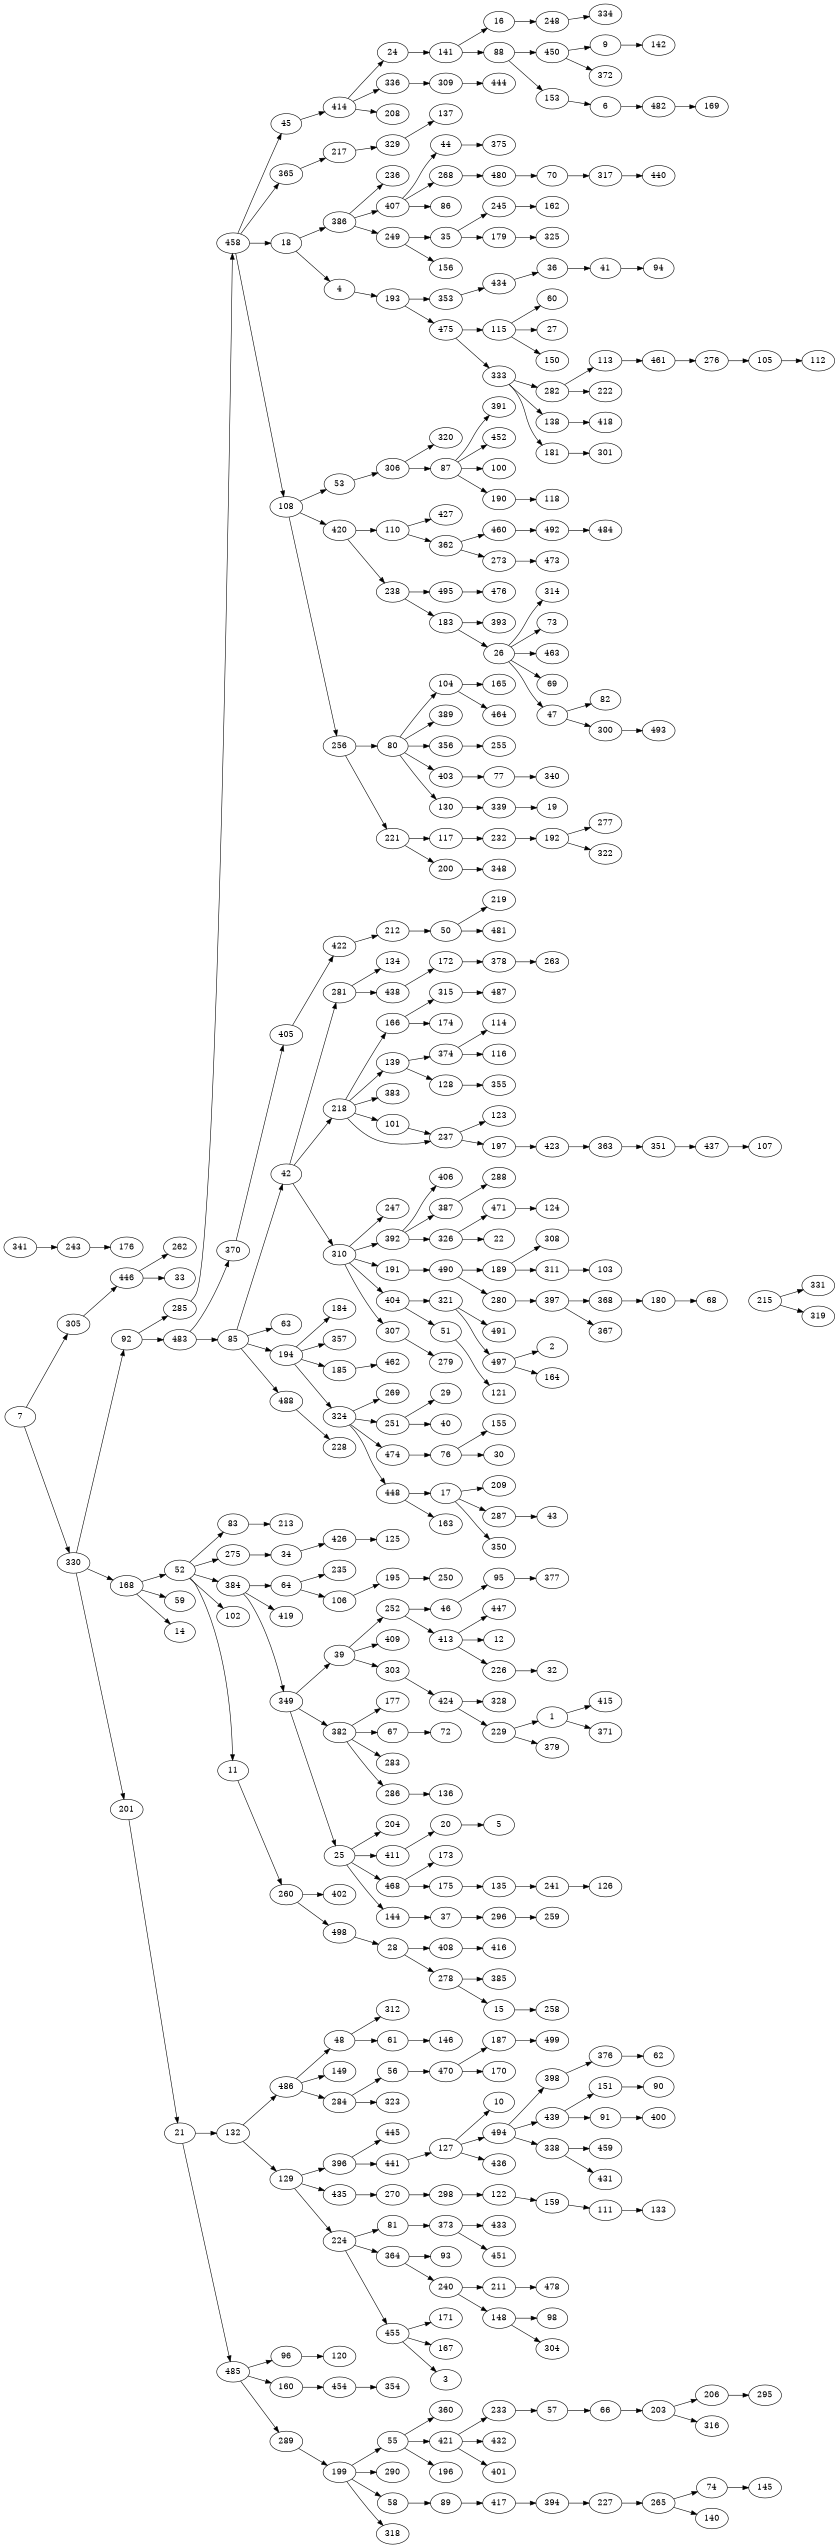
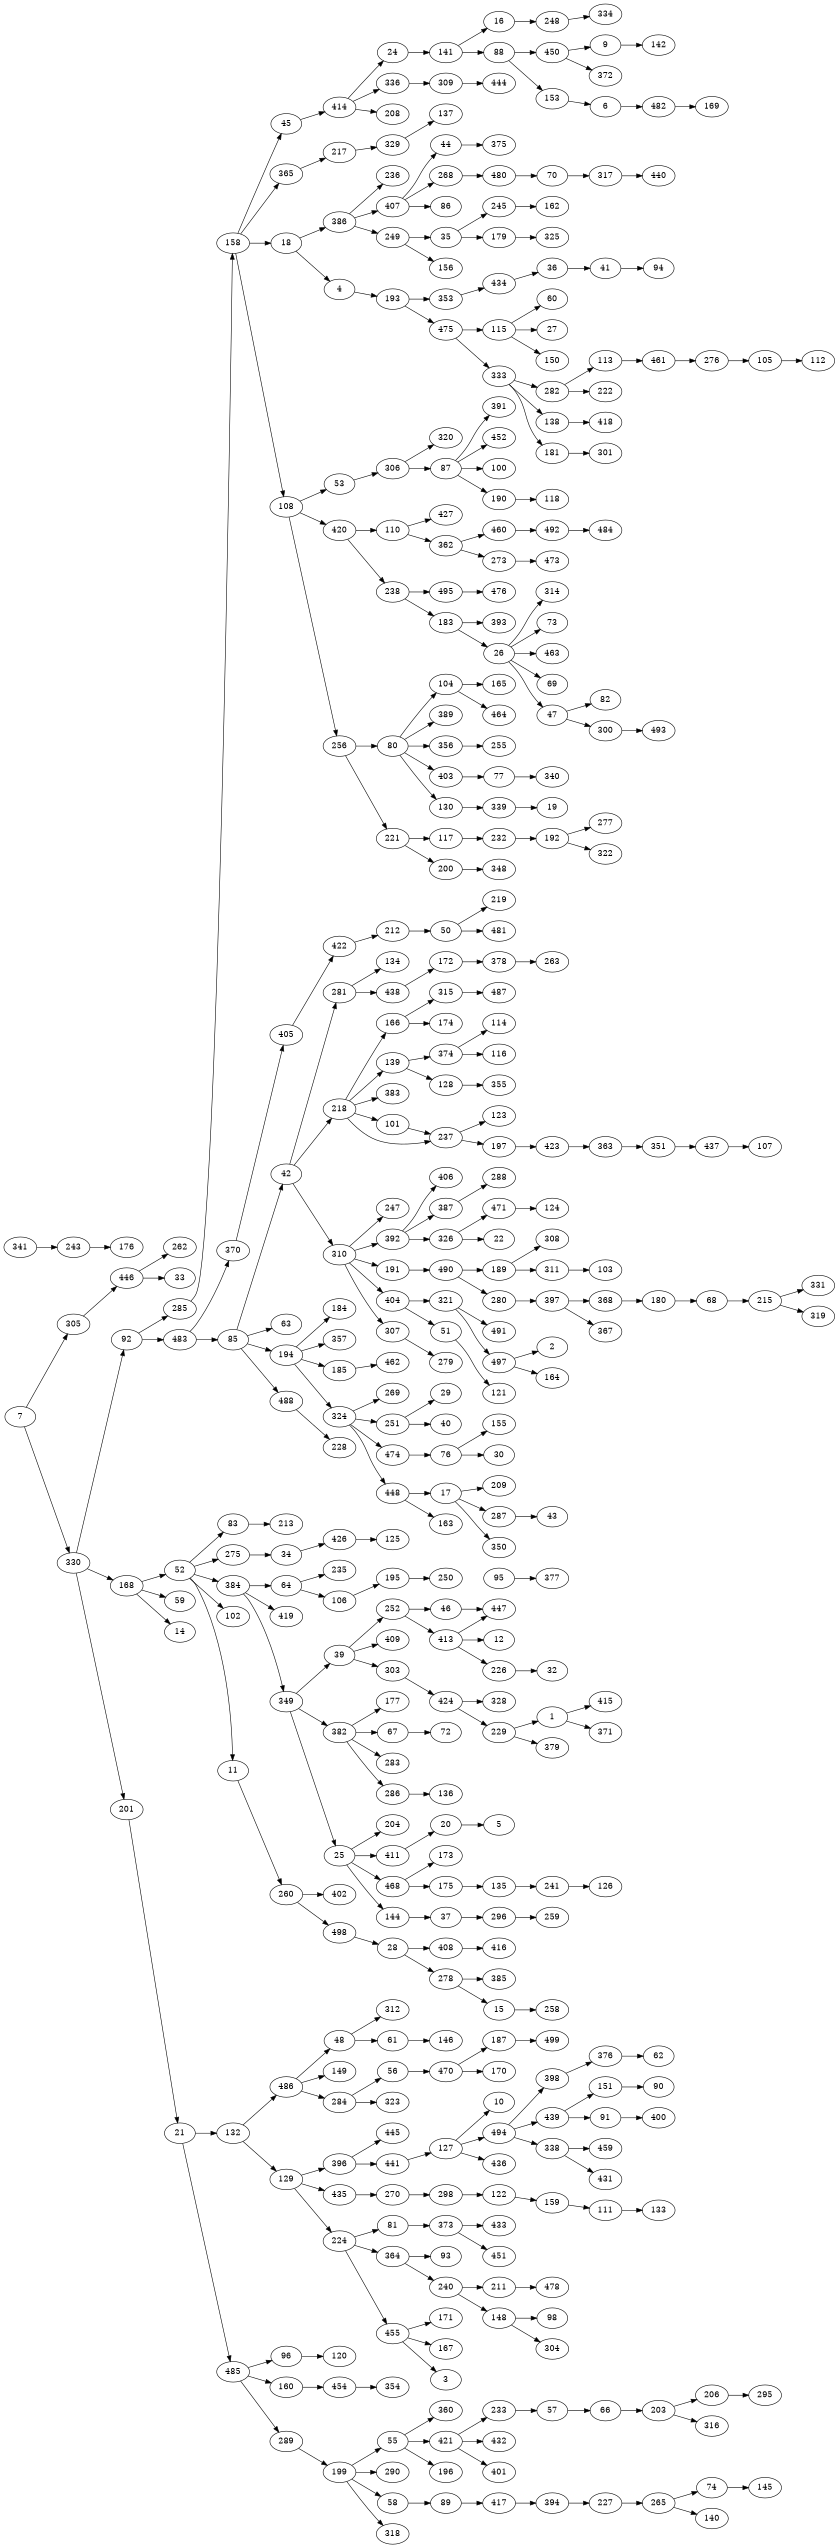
(233, 243) -> (233, 243)
none -> (735, 1301)
(470, 1595) -> (469, 1609)
